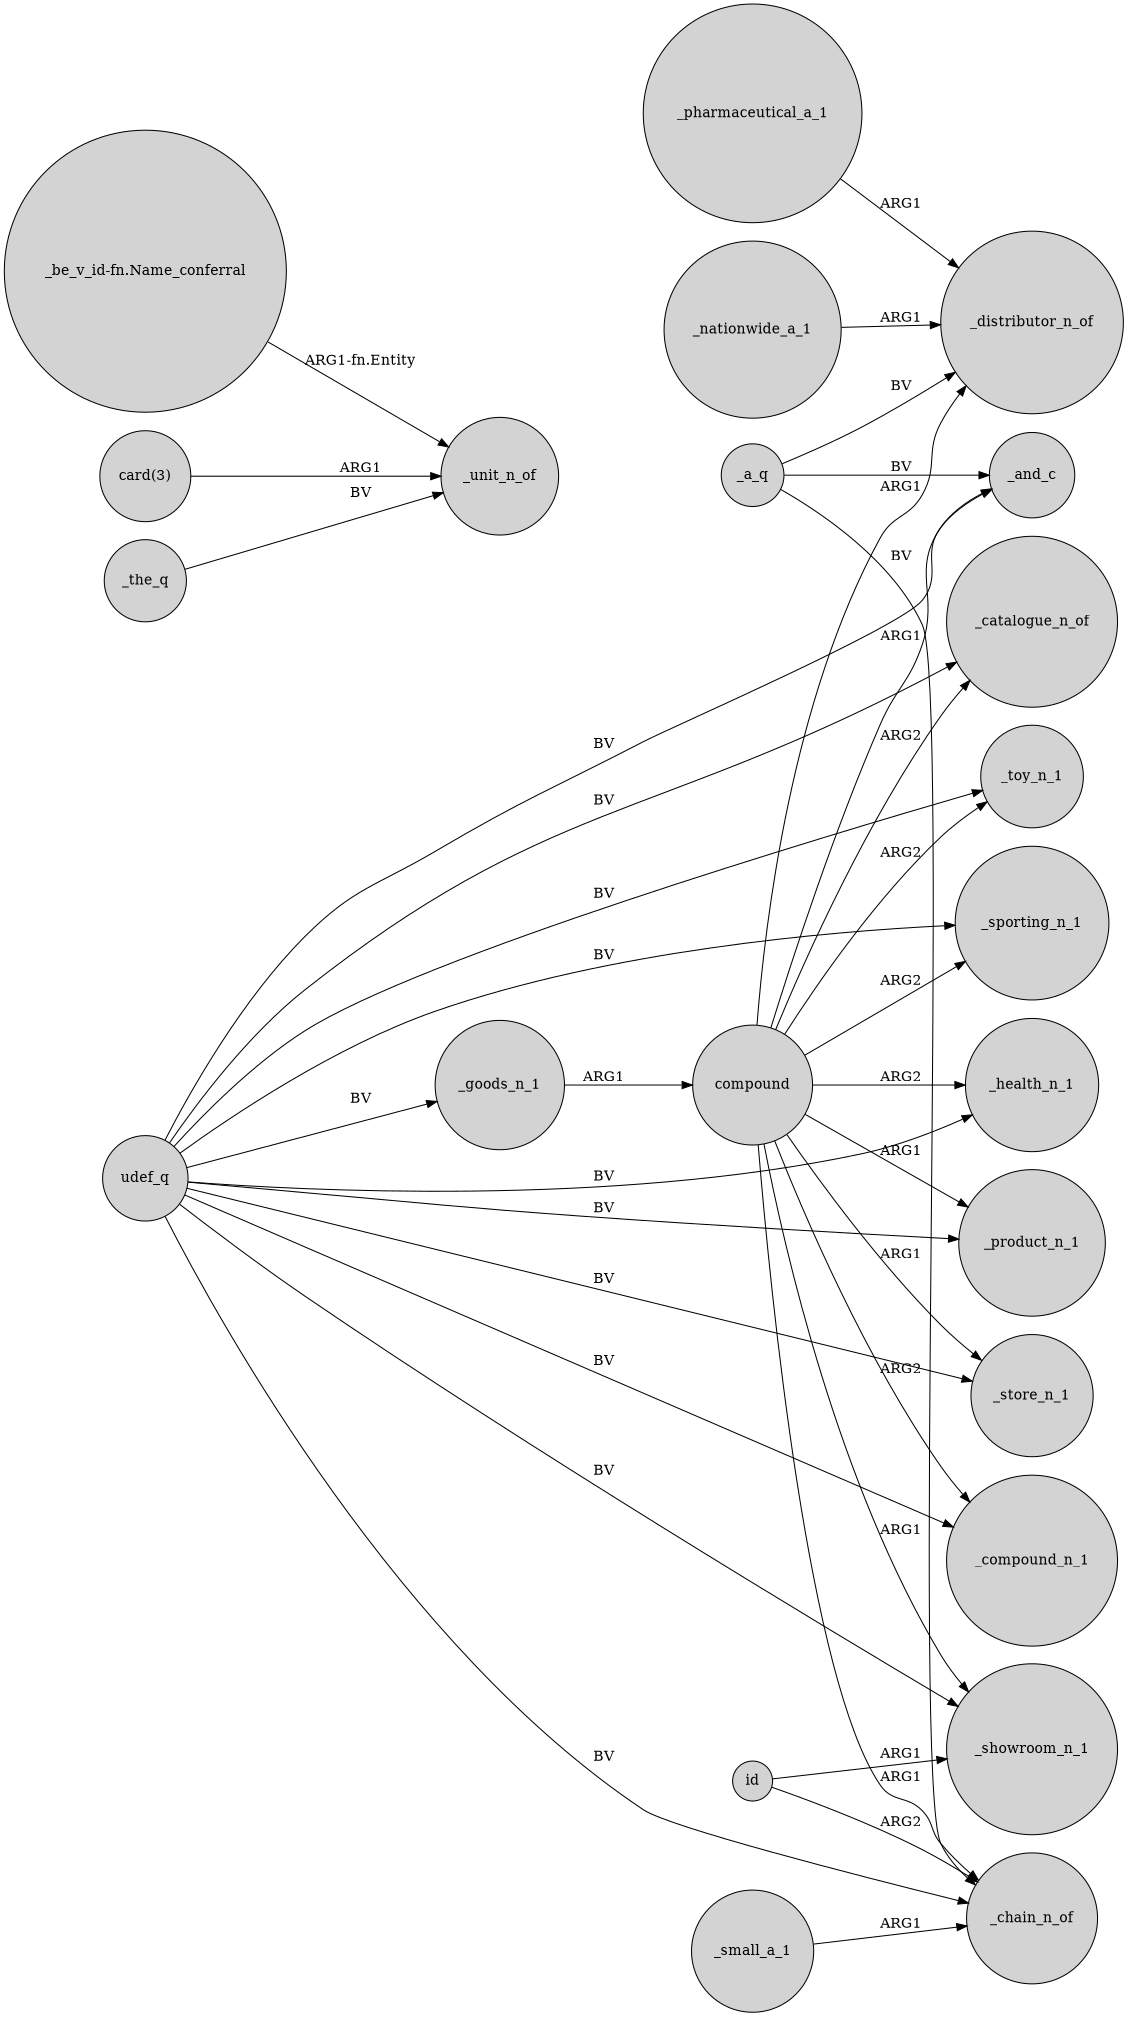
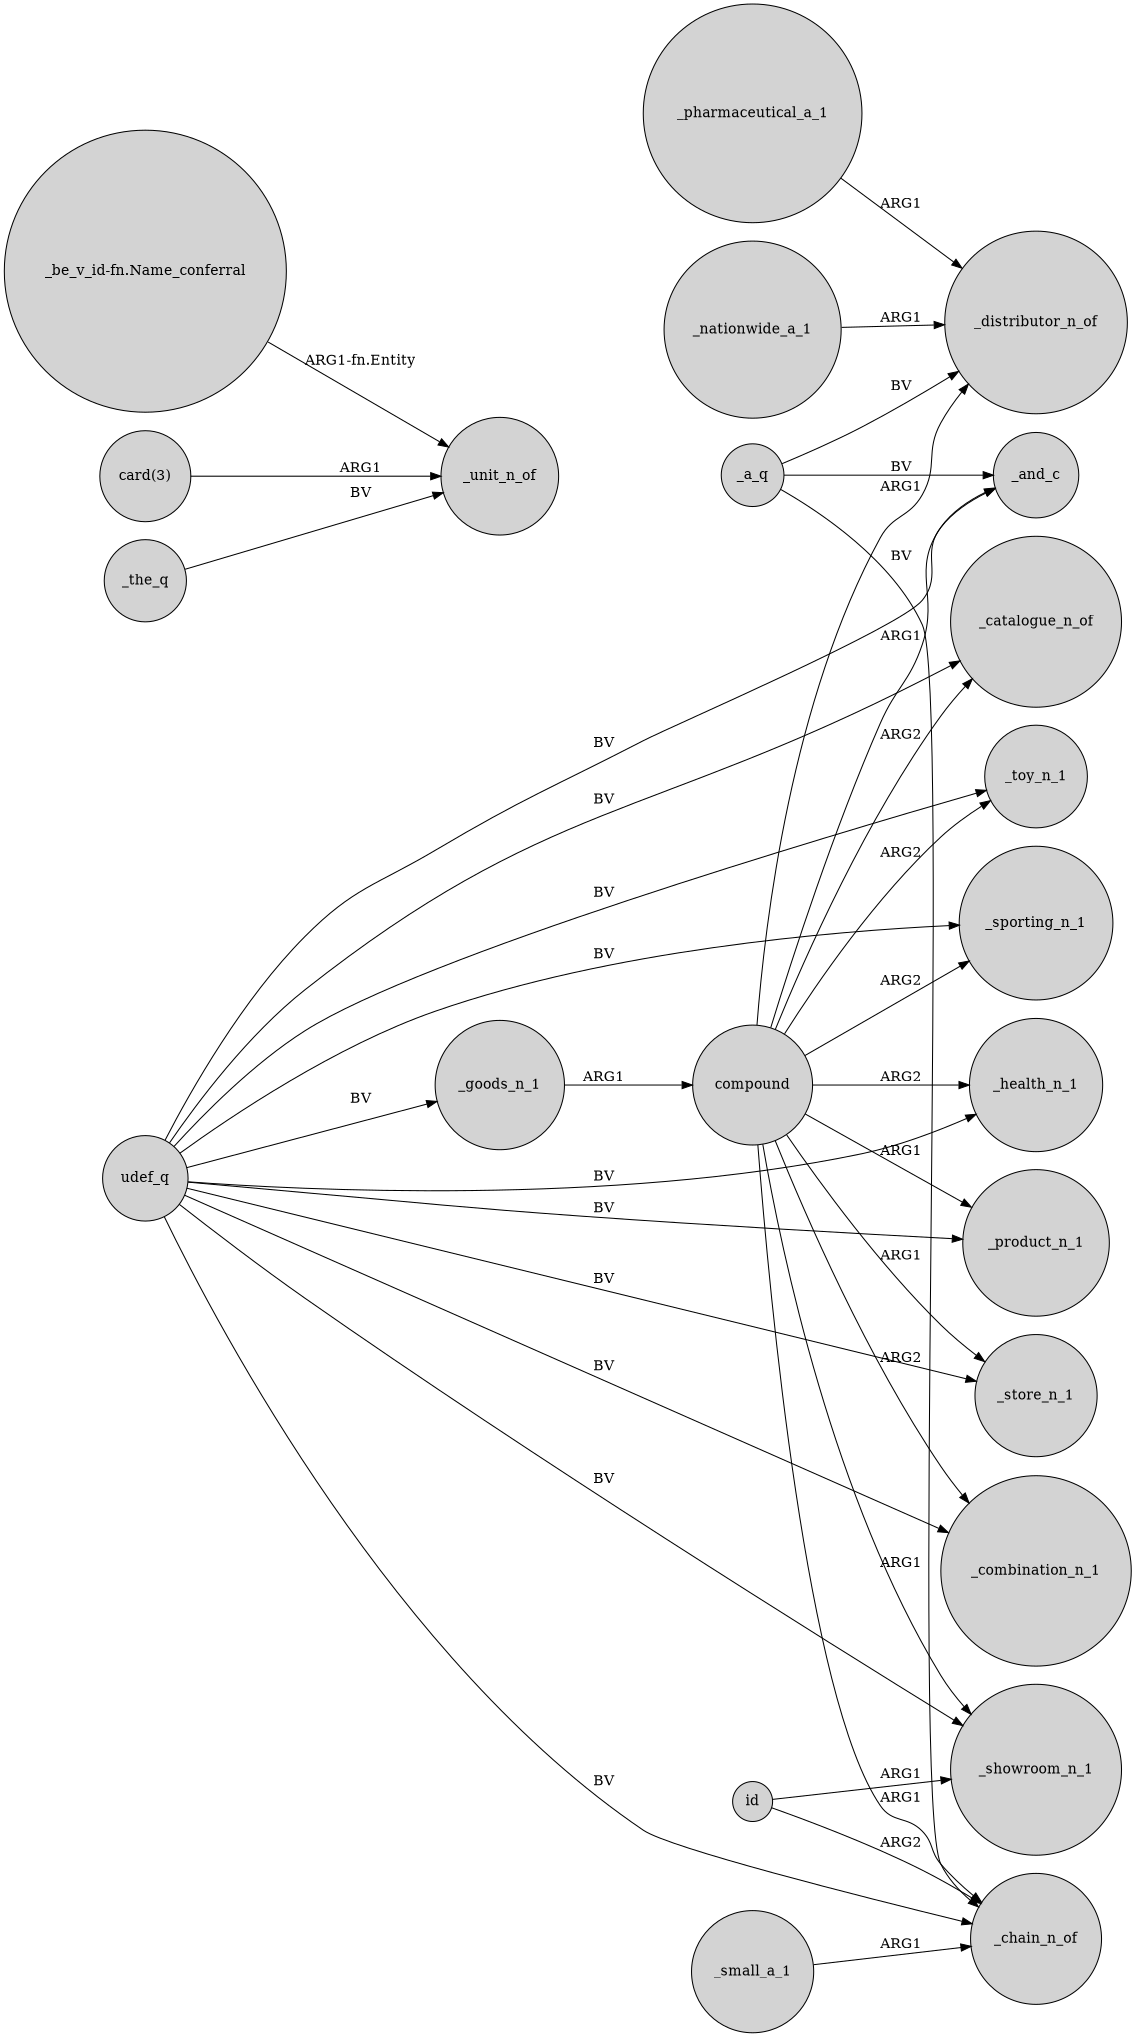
(1032, 1561) -> (1036, 1571)
